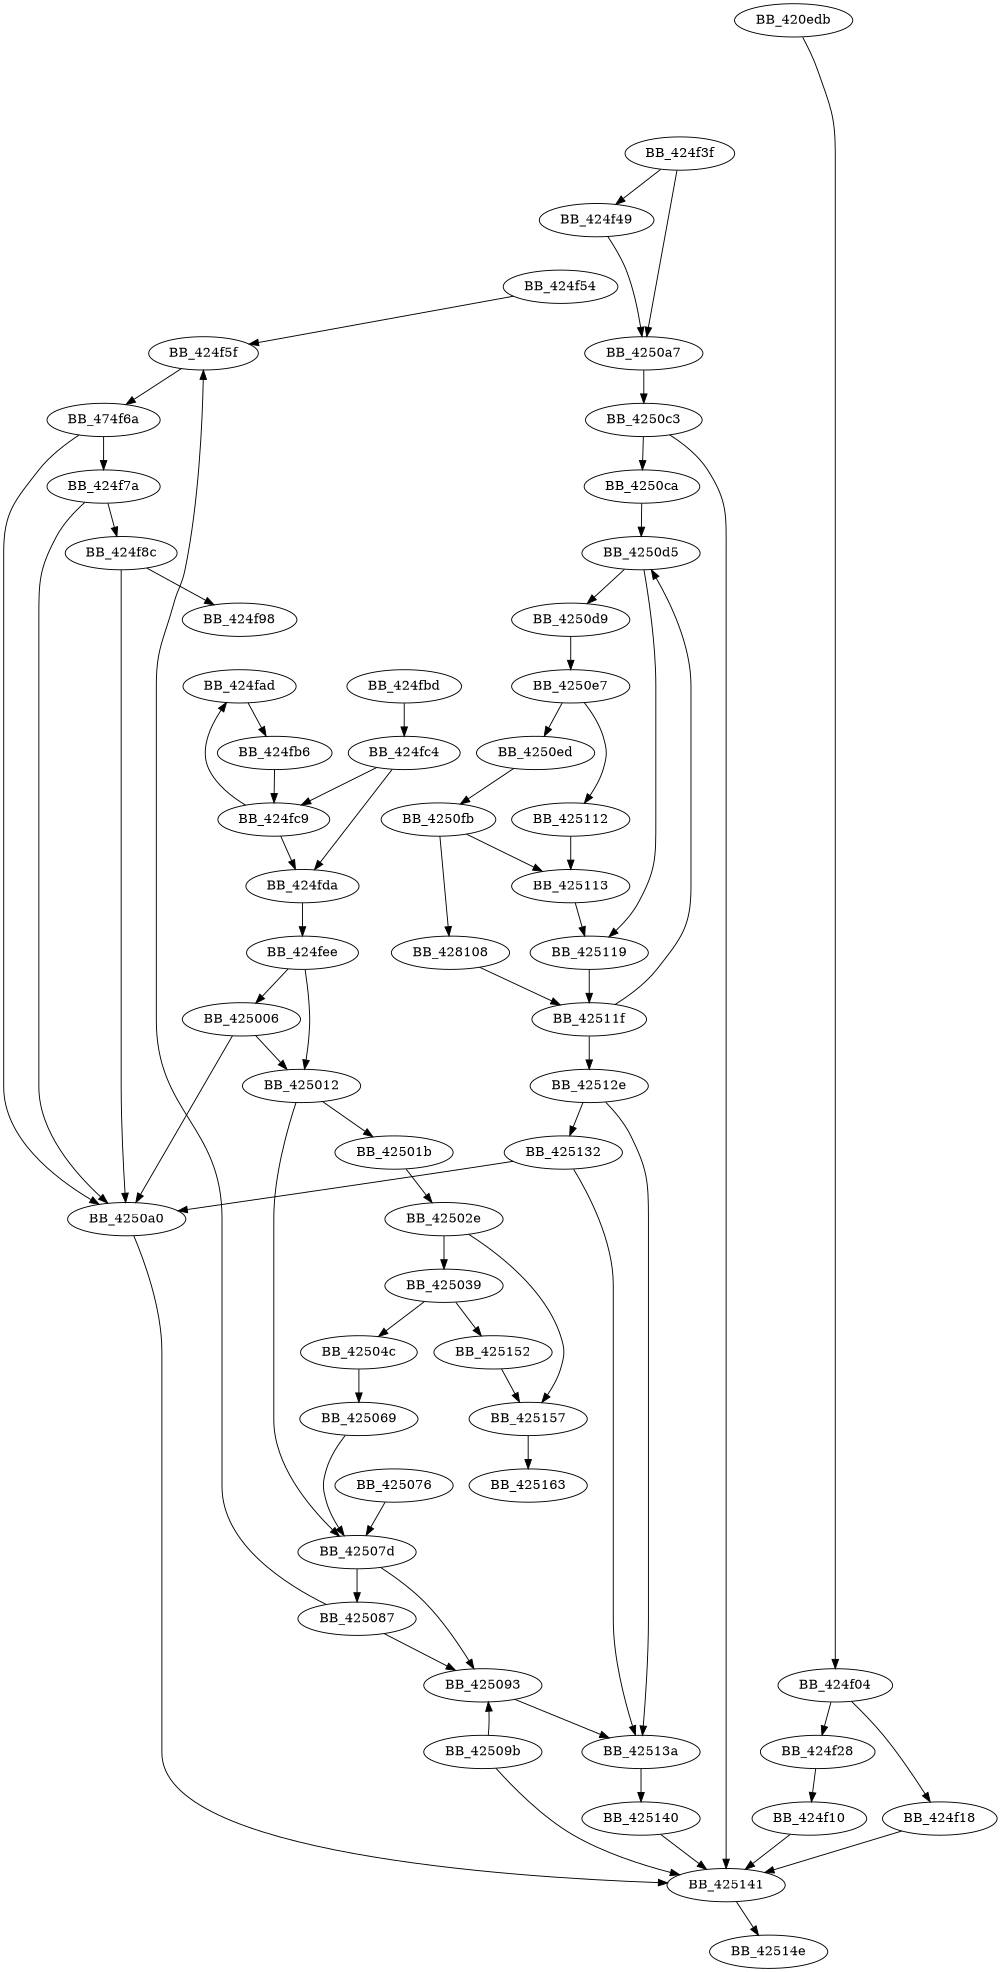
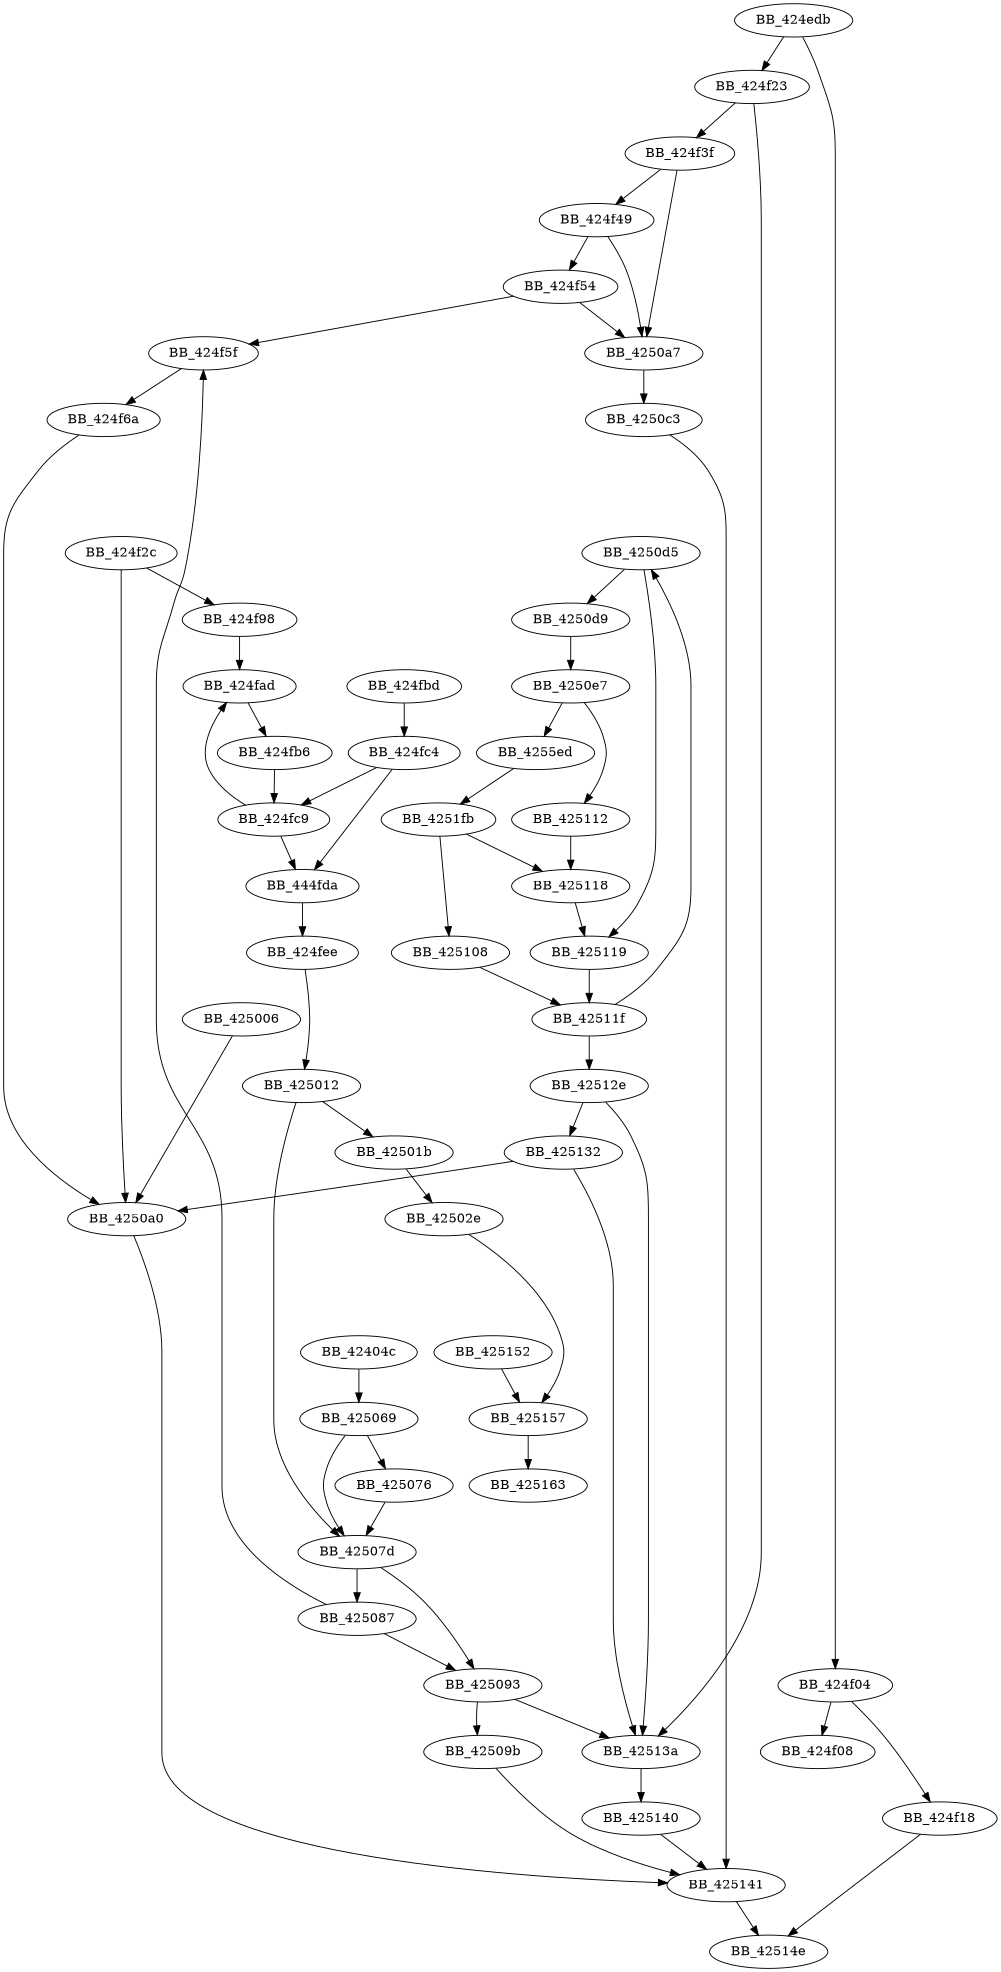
(794, 20) -> (794, 20)
none -> (752, 87)
none -> (581, 249)
none -> (598, 317)
(104, 420) -> (104, 420)
(104, 487) -> none
(642, 487) -> none
(121, 553) -> (121, 553)
none -> (240, 649)
(536, 753) -> (536, 753)
(438, 820) -> (438, 820)
(302, 886) -> (302, 886)
(571, 886) -> (571, 886)
(450, 953) -> (450, 953)
(275, 983) -> none
(268, 1049) -> none
(444, 1286) -> none
(359, 1352) -> (359, 1352)
none -> (374, 1448)
(489, 1723) -> (477, 1714)
(818, 1752) -> (818, 1752)
(809, 1819) -> none
(838, 1850) -> (858, 1882)
